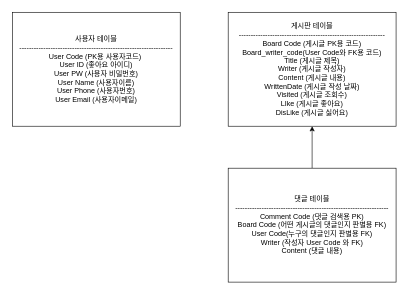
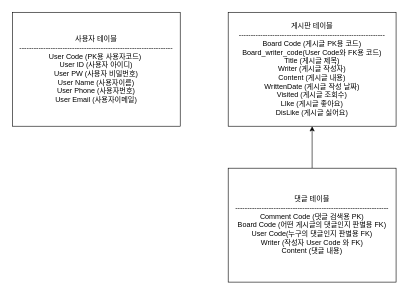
(96, 69) -> (96, 69)
